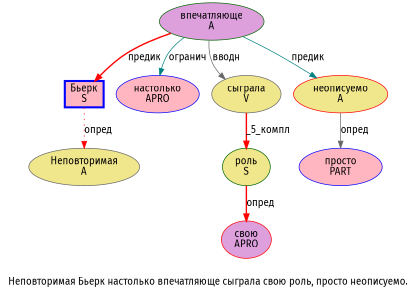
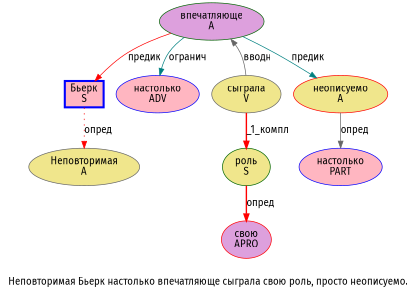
(133, 50) -> (133, 50)
(211, 58) -> (243, 59)
(158, 94) -> (158, 94)
(268, 131) -> (268, 131)
(341, 167) -> (341, 167)
